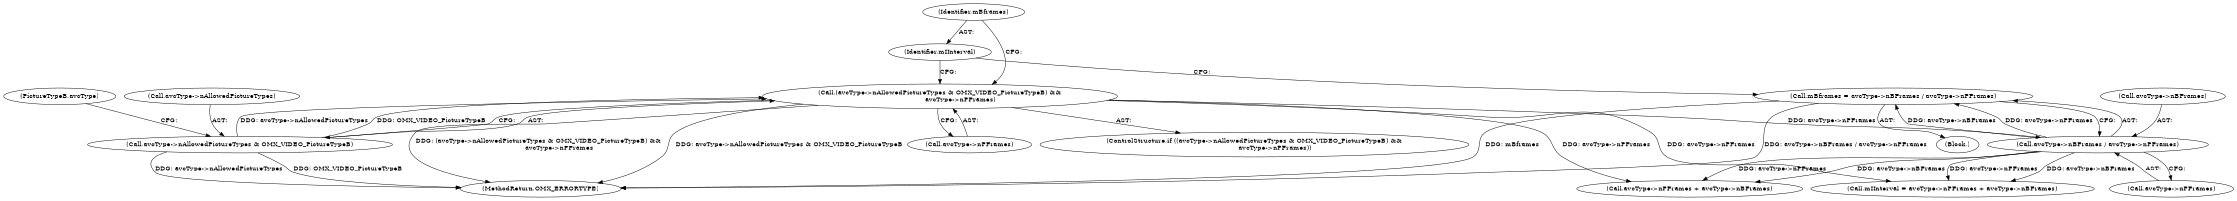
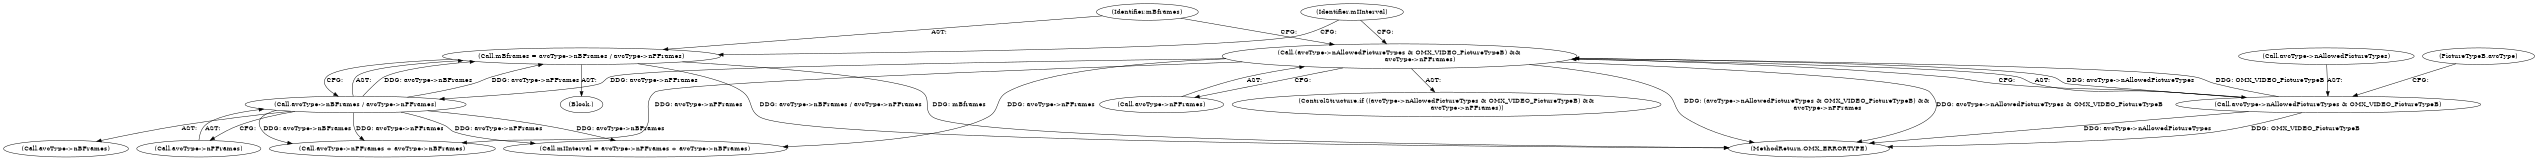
(958, 30) -> (885, 33)
(2153, 123) -> (196, 123)
